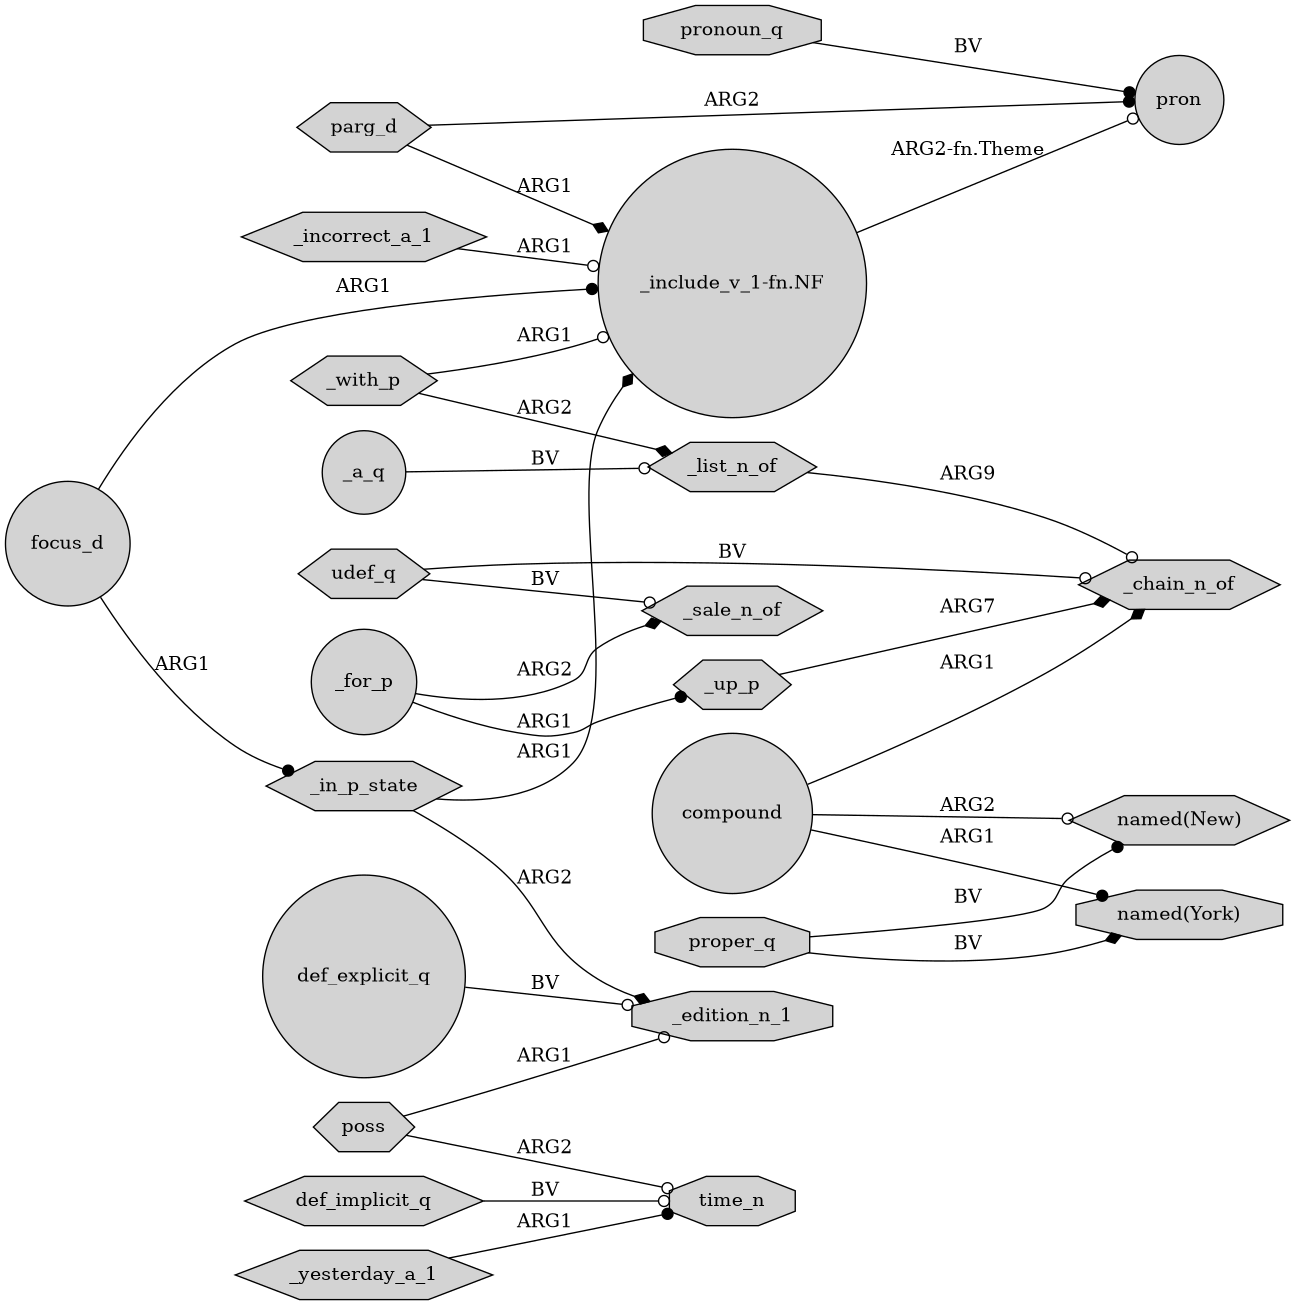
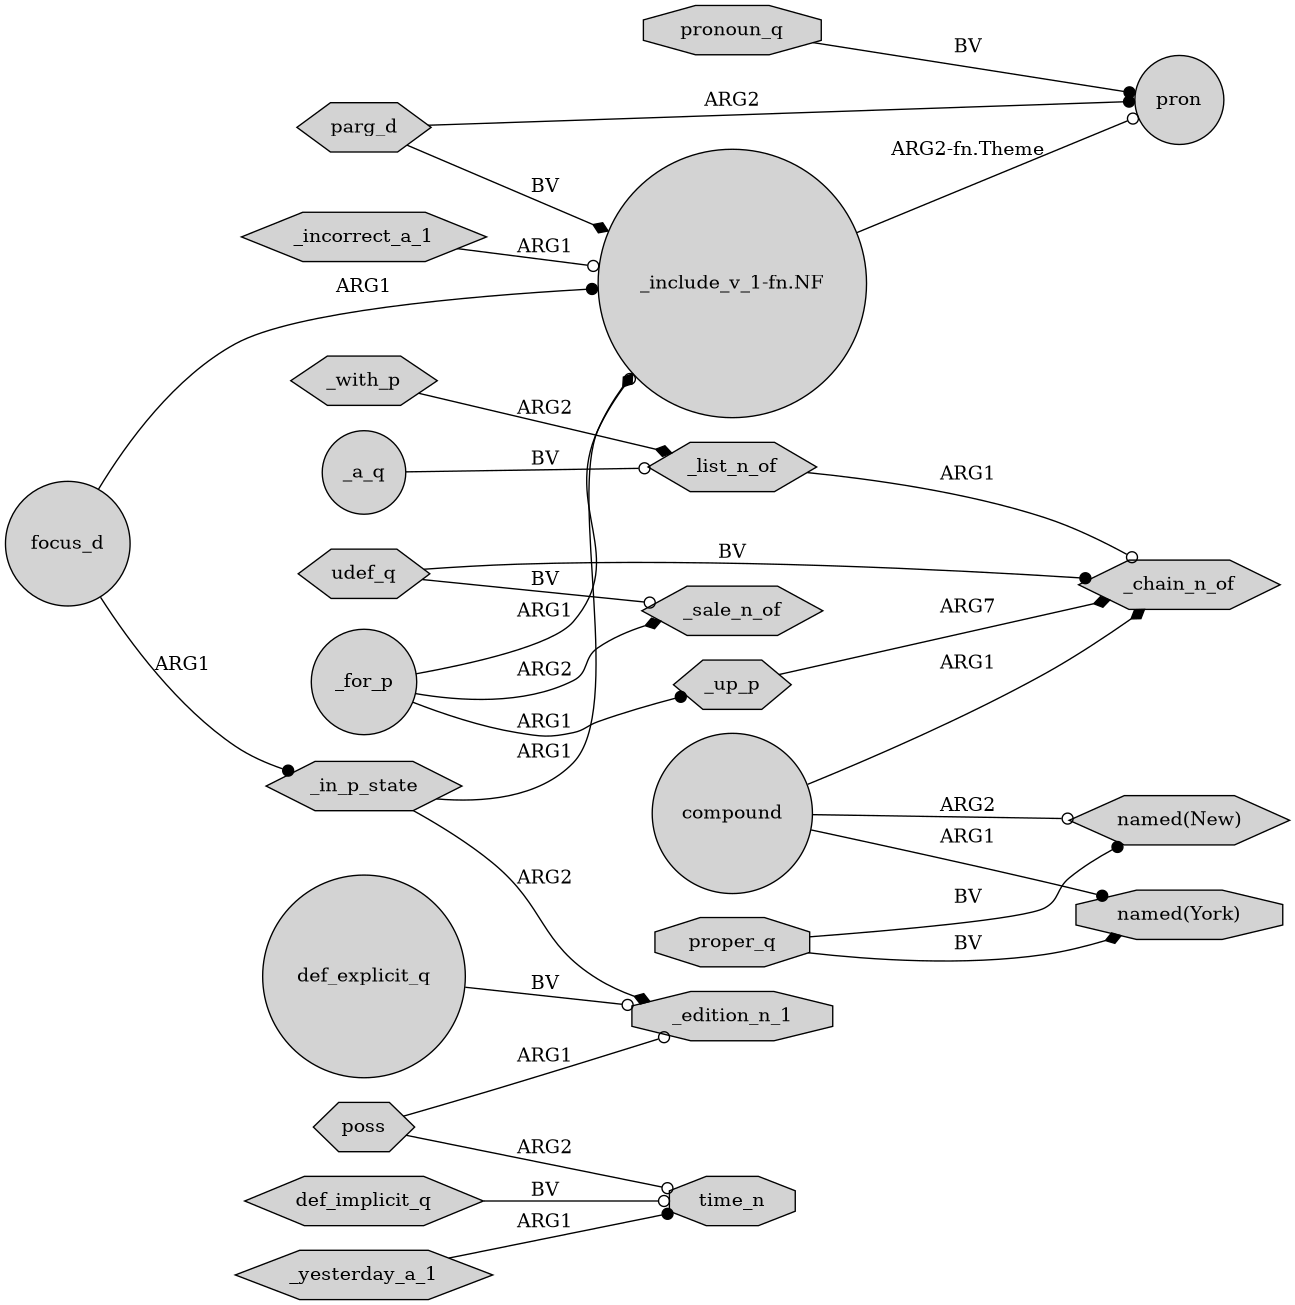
(545, 187) -> (545, 187)
(513, 360) -> (580, 612)
(968, 475) -> (968, 475)
(752, 564) -> (752, 564)
